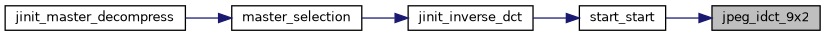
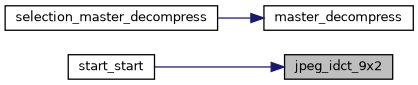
(95, 18) -> (111, 18)
(297, 18) -> (339, 18)
(471, 18) -> none
